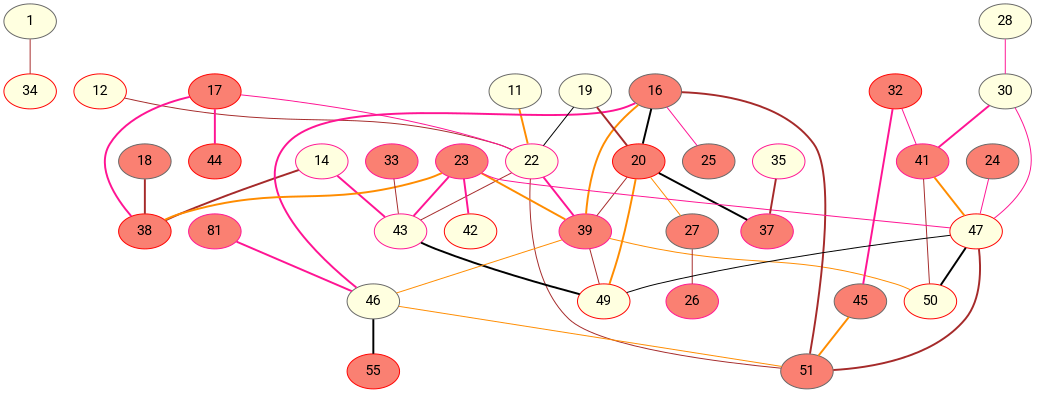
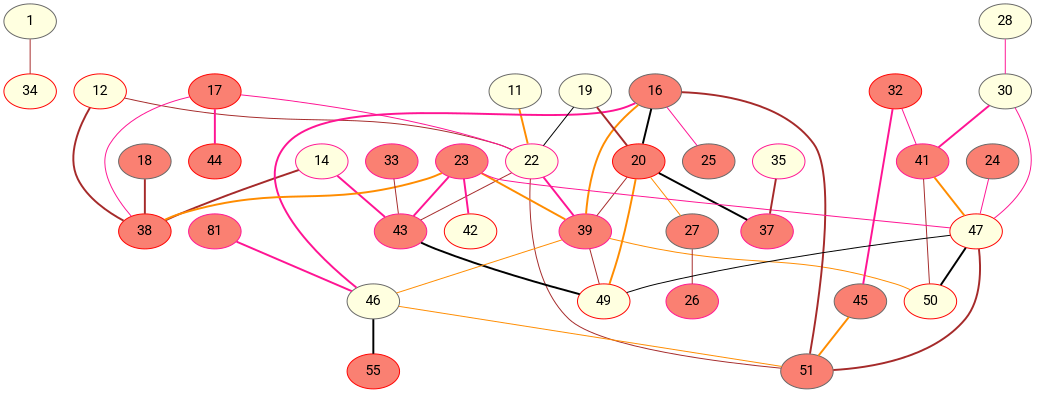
(114, 138) -> (114, 138)
none -> (76, 173)
(401, 231) -> (401, 231)
